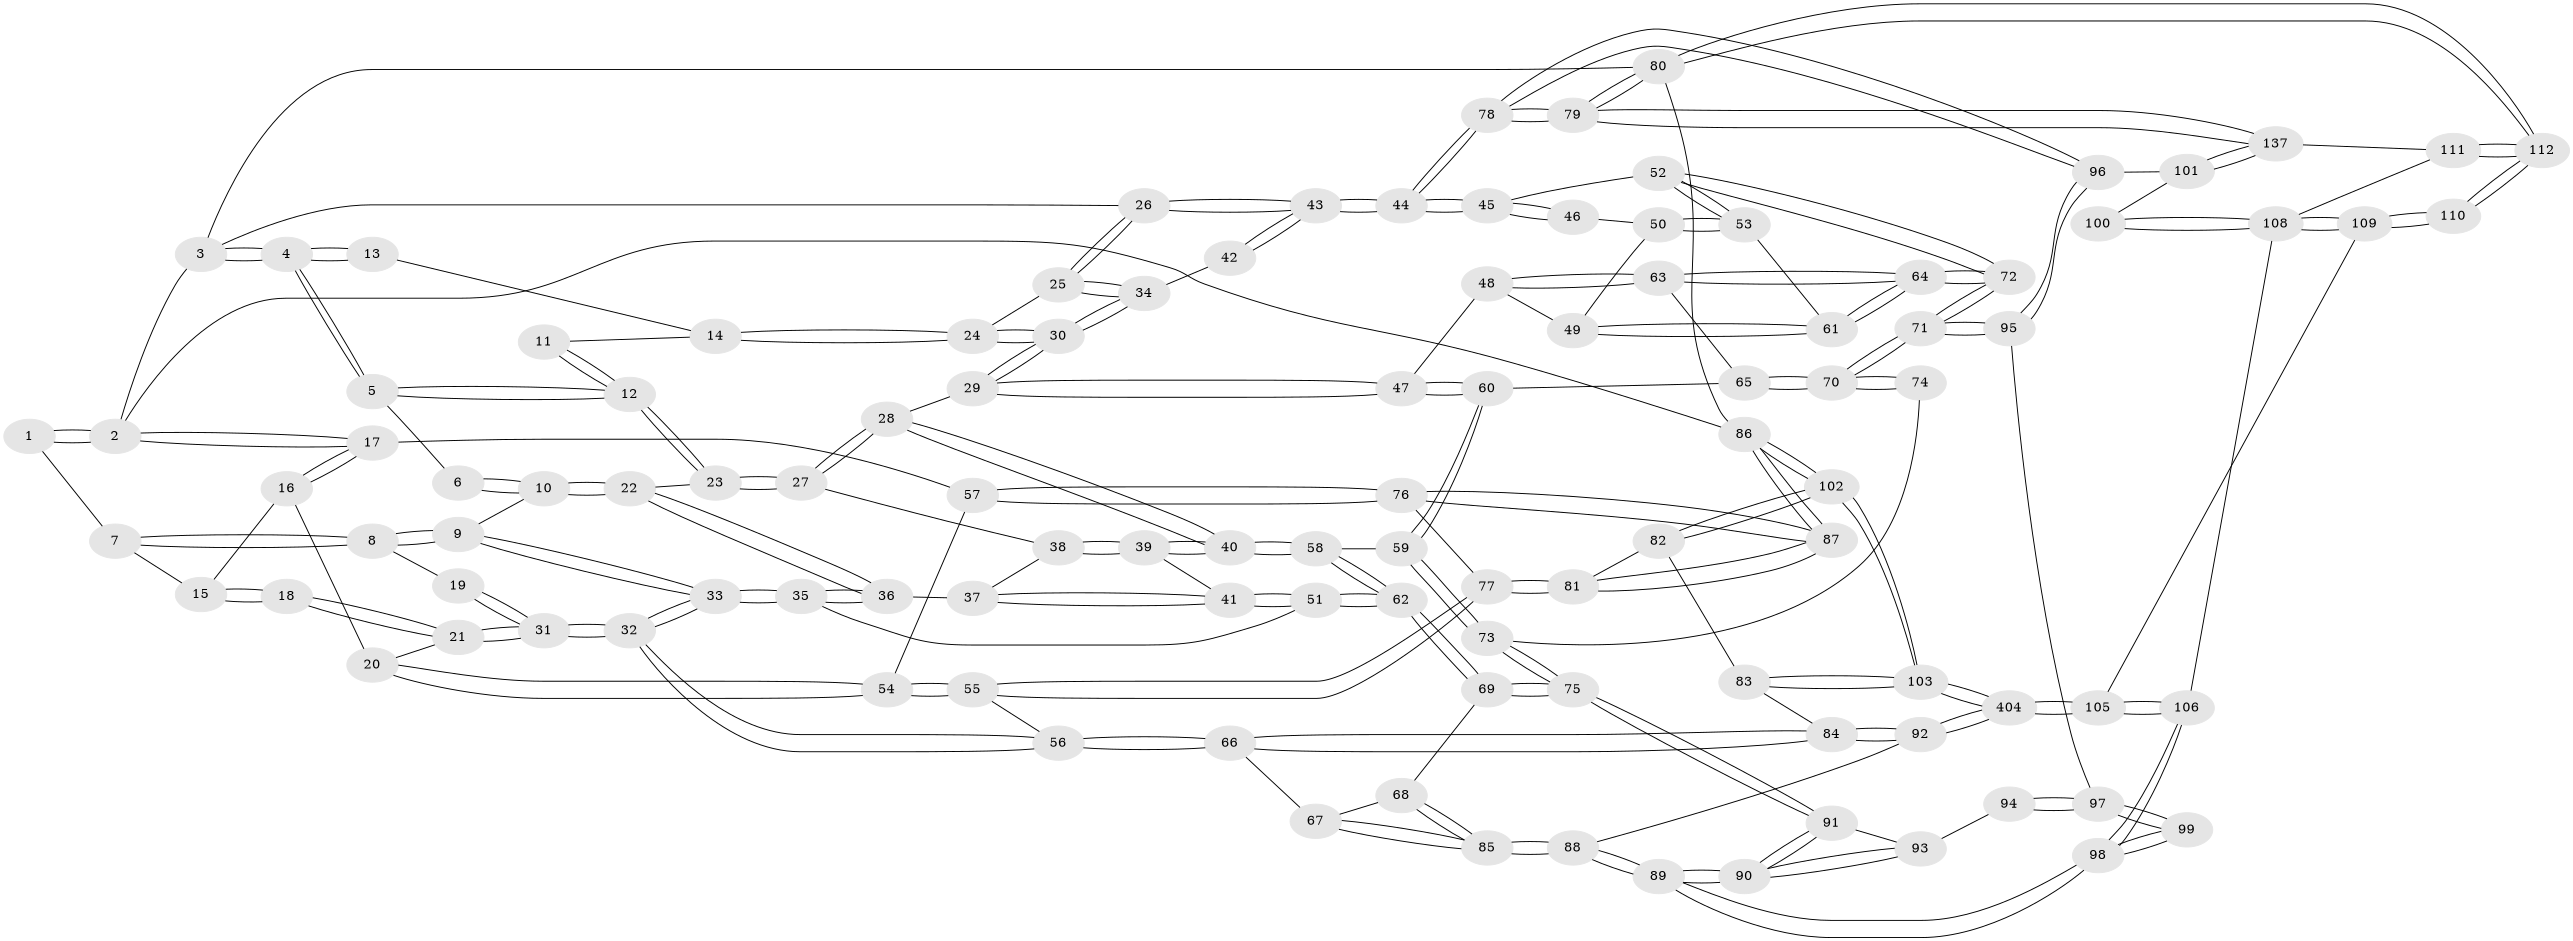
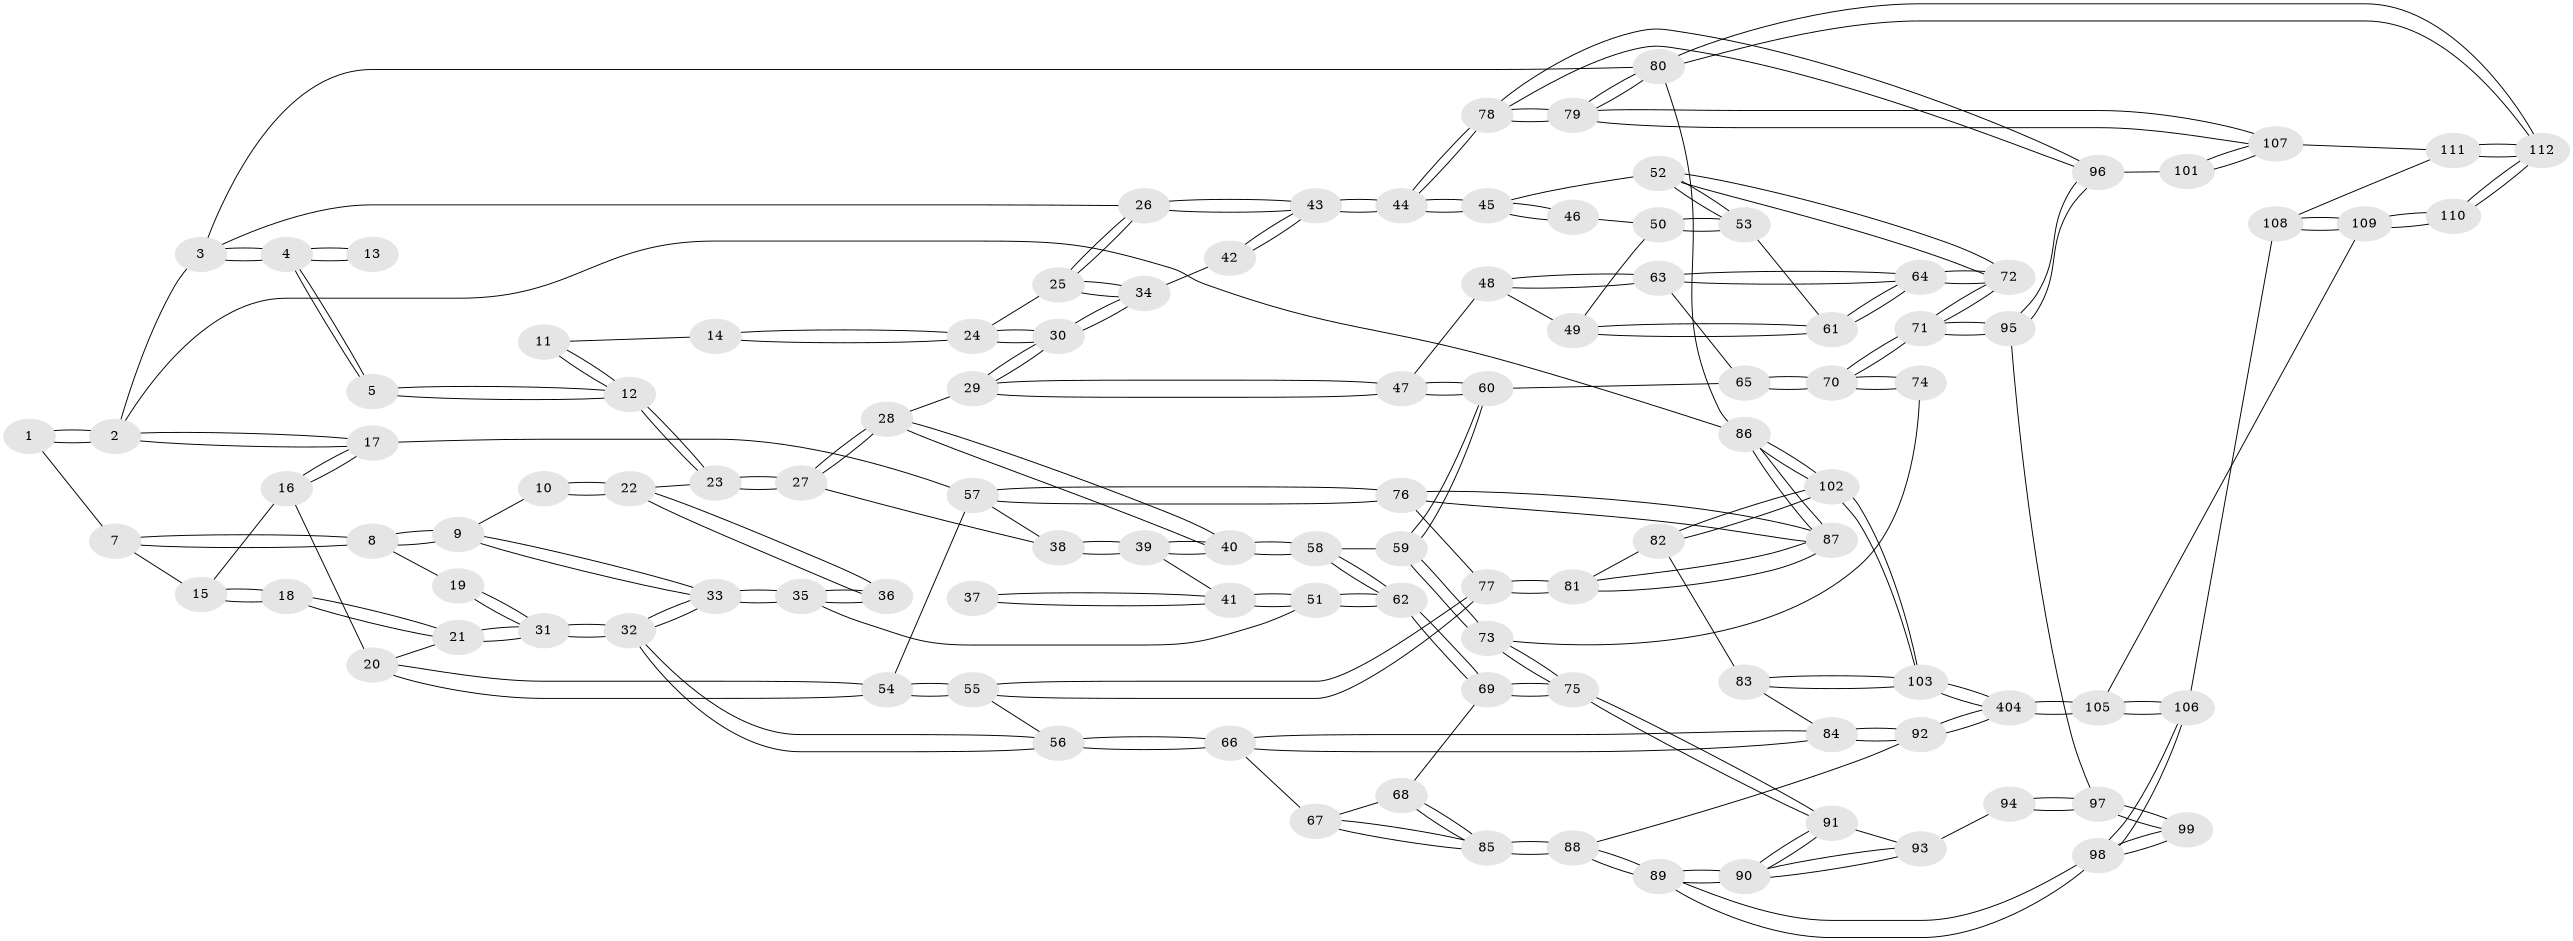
(2276, 144) -> (2276, 144)
(2098, 224) -> none
(544, 295) -> none
(458, 483) -> none
(1016, 573) -> (1016, 522)
(934, 597) -> none
